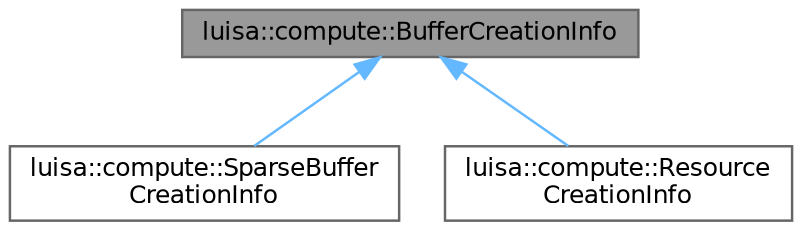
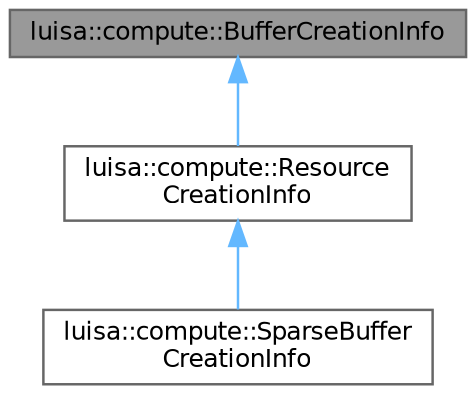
(307, 109) -> (238, 278)
